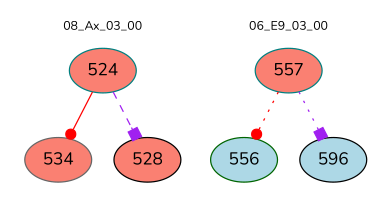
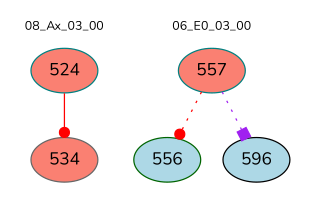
(289, 27) -> (212, 27)
(147, 160) -> none
